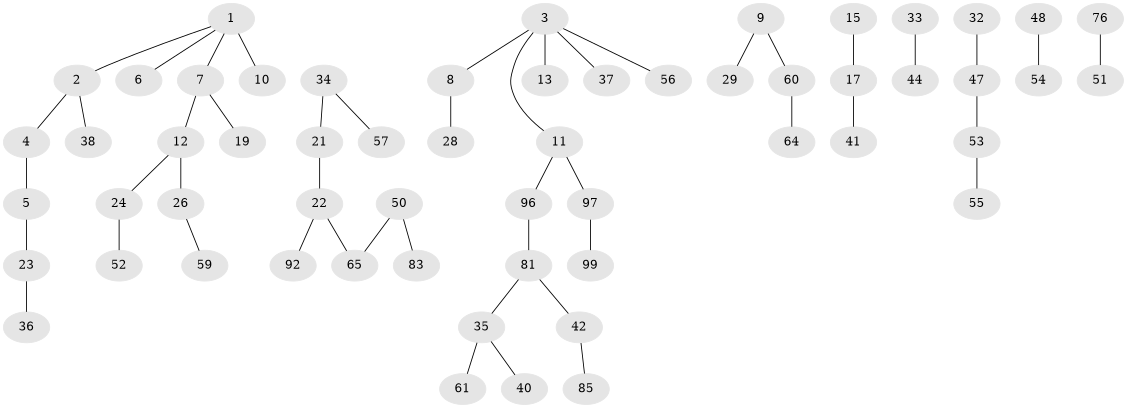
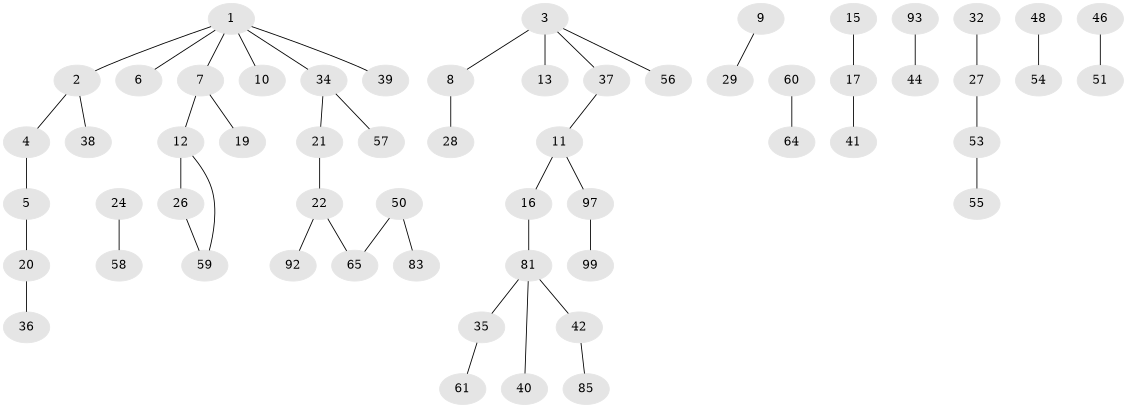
(915, 19) -> (915, 19)
(1100, 19) -> (1100, 19)
none -> (278, 50)
(776, 50) -> none
none -> (386, 81)
(977, 81) -> (977, 81)
(511, 85) -> (583, 111)
(150, 173) -> (214, 201)
(529, 204) -> (529, 204)
(27, 266) -> (27, 266)
(119, 266) -> (119, 266)
(503, 358) -> (527, 327)
